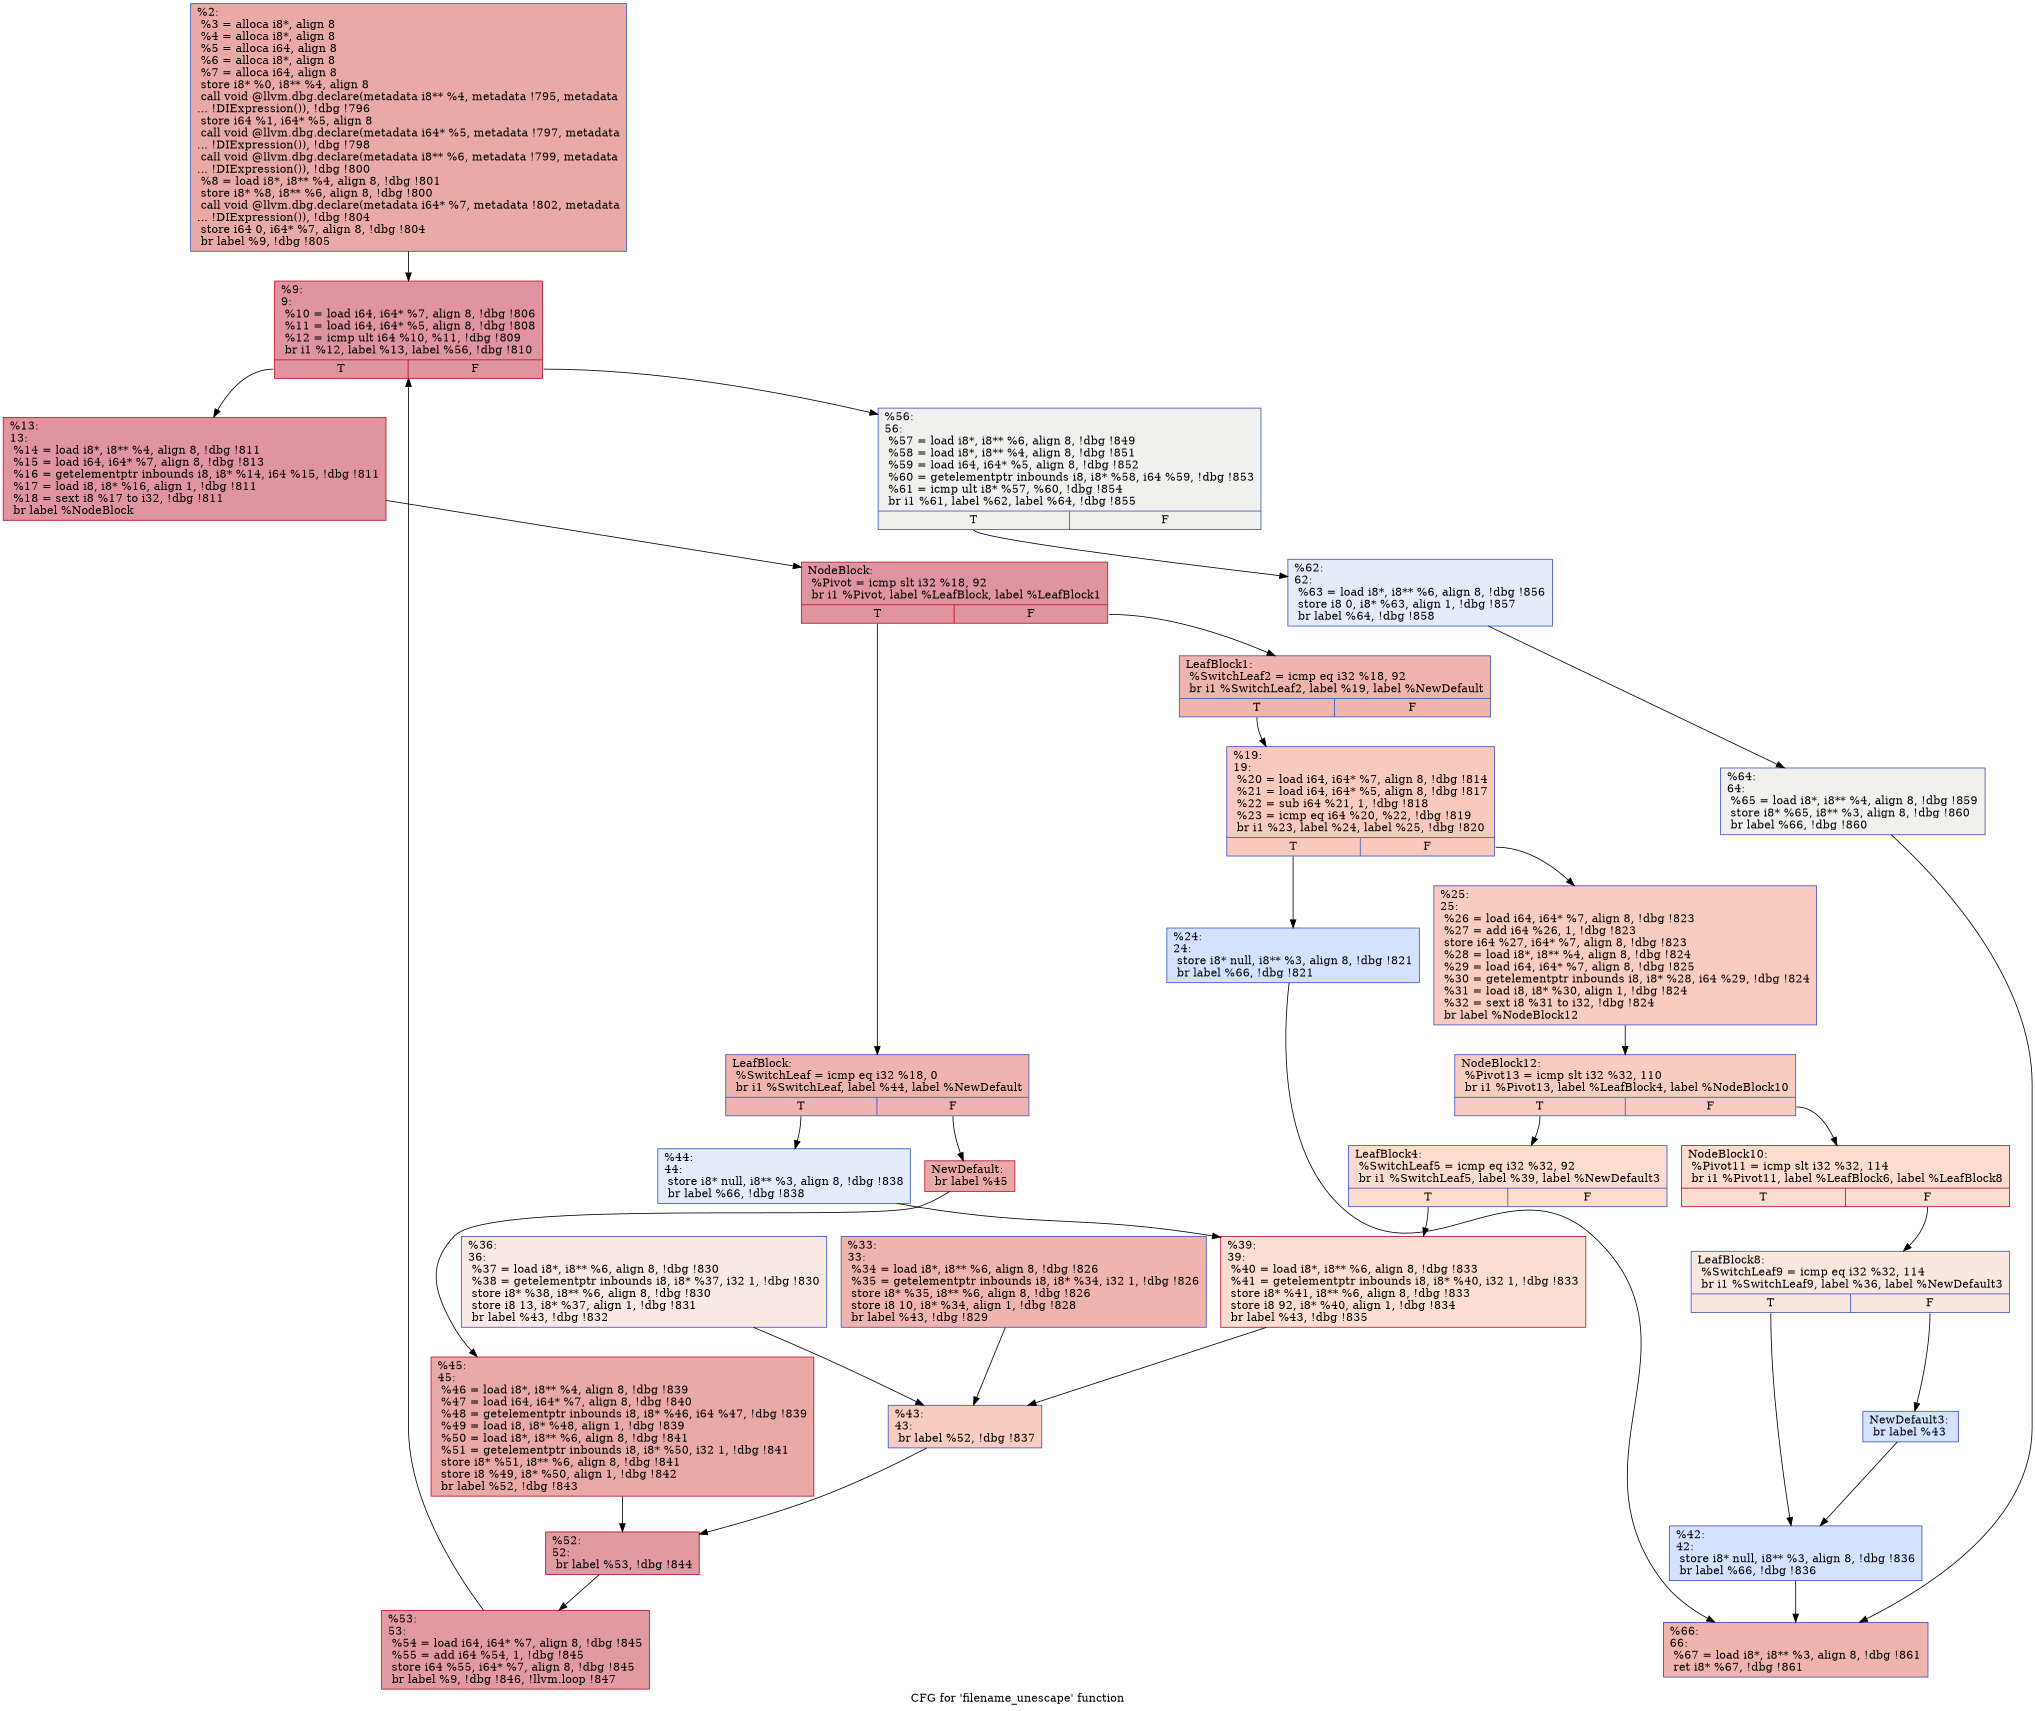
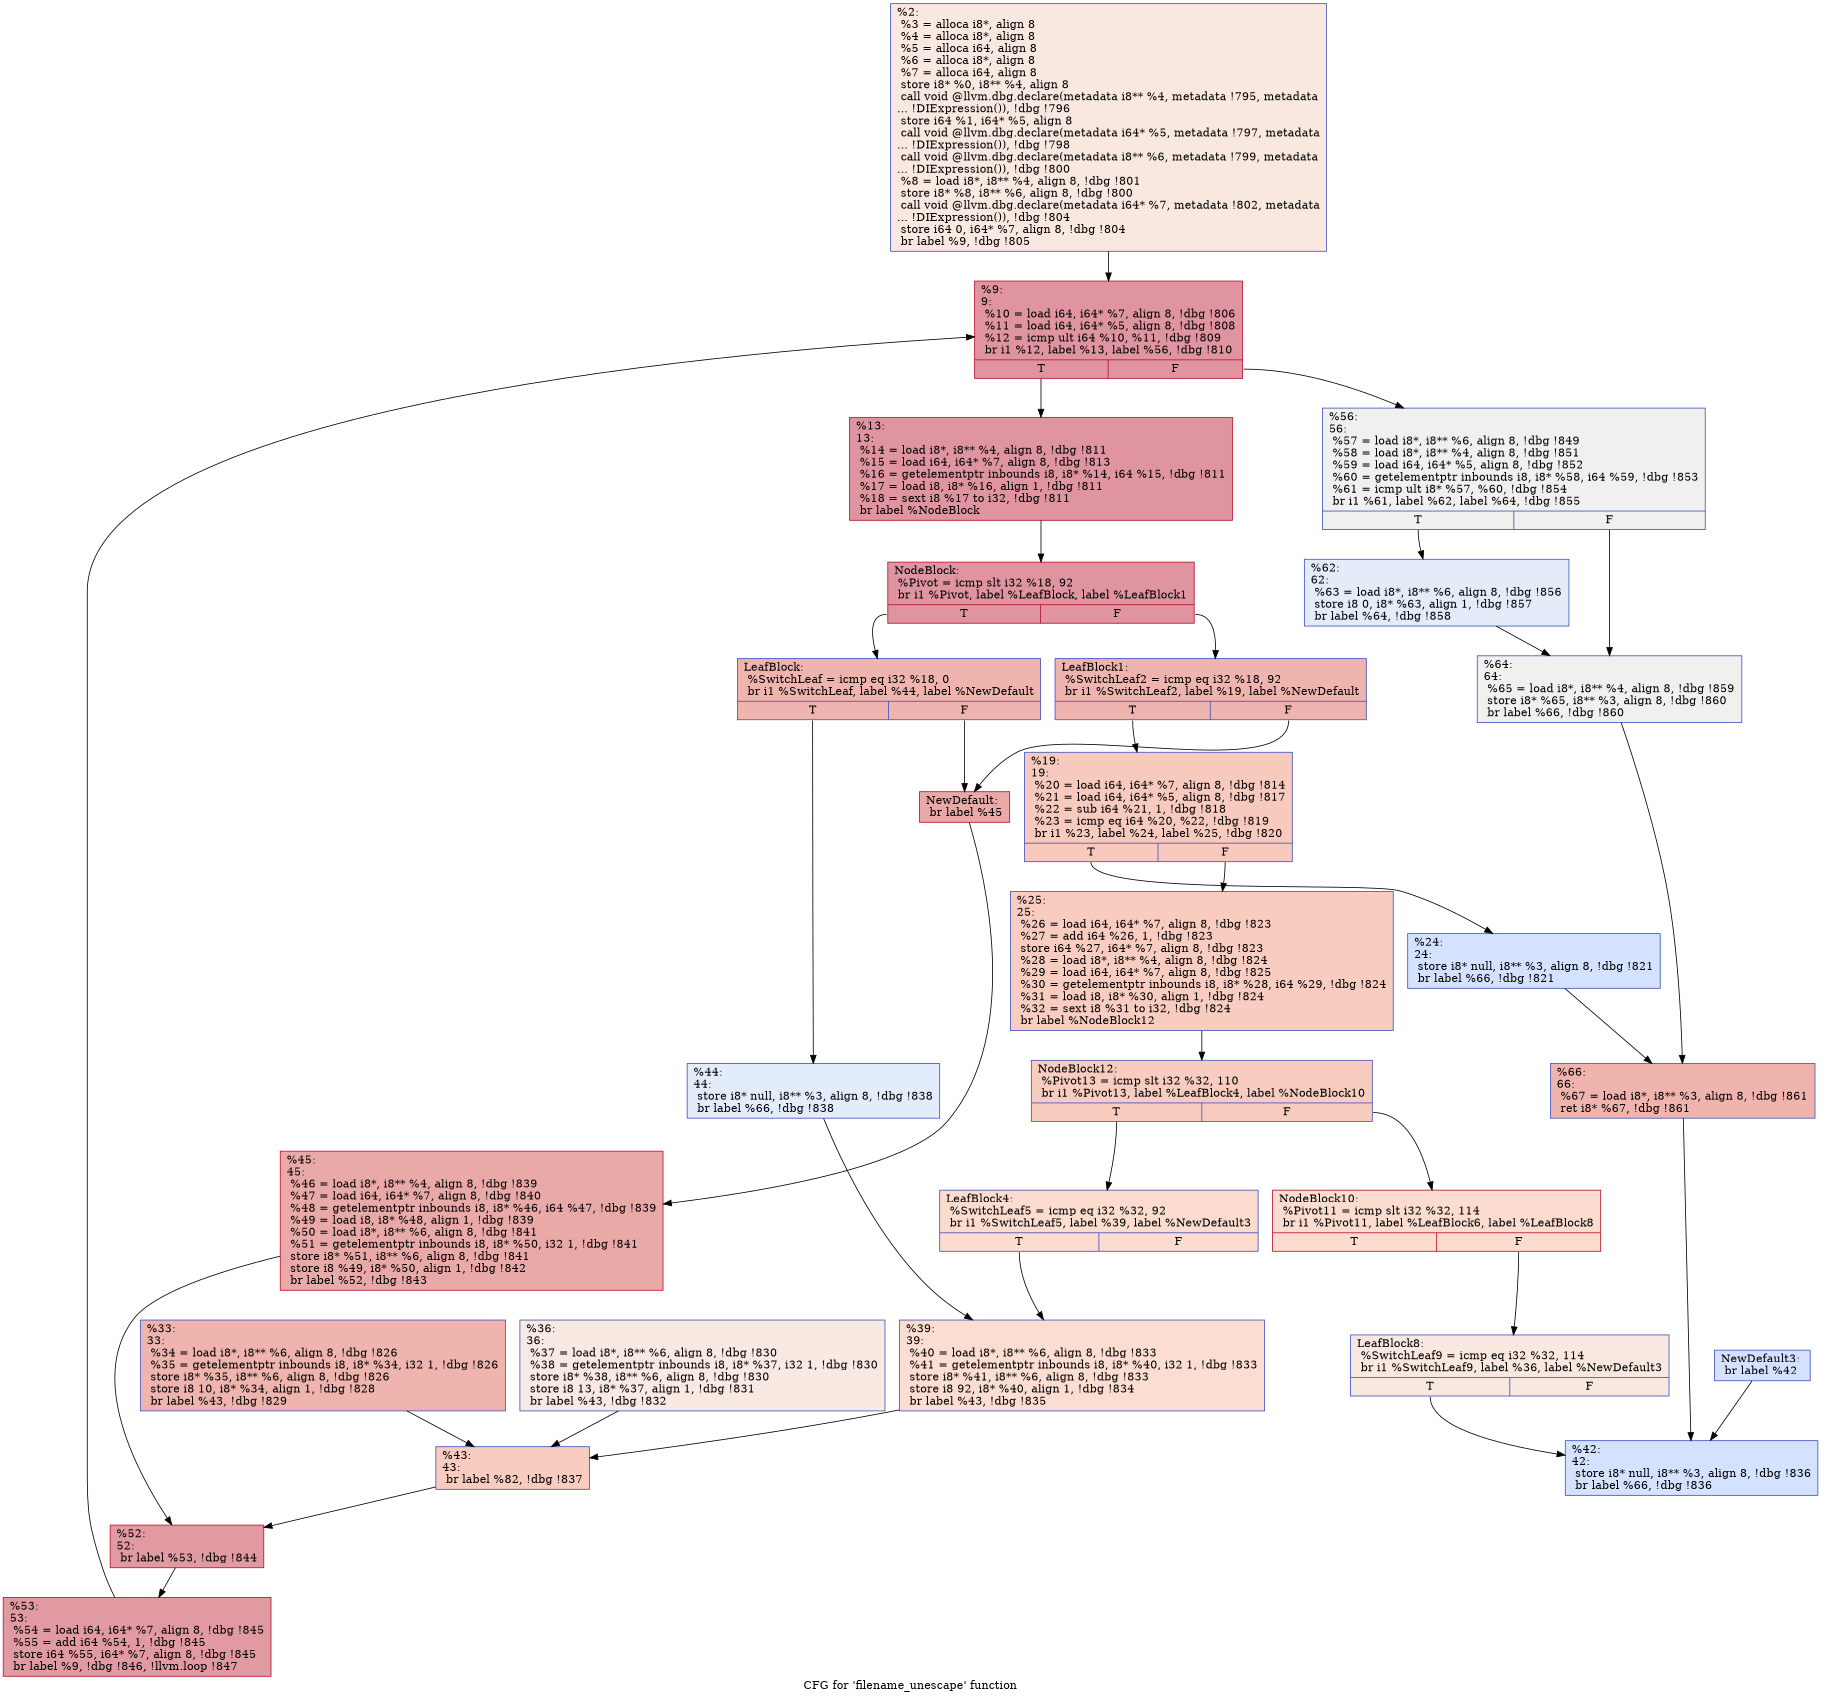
(409, 127) -> (1109, 127)
none -> (1610, 589)
none -> (1142, 747)
(1403, 1282) -> (1082, 1365)
(1926, 1358) -> none
(1908, 1432) -> (1760, 1371)
(965, 1438) -> (513, 1480)
(1796, 1597) -> (1687, 1275)
